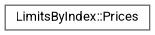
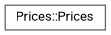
(77, 18) -> (55, 18)
